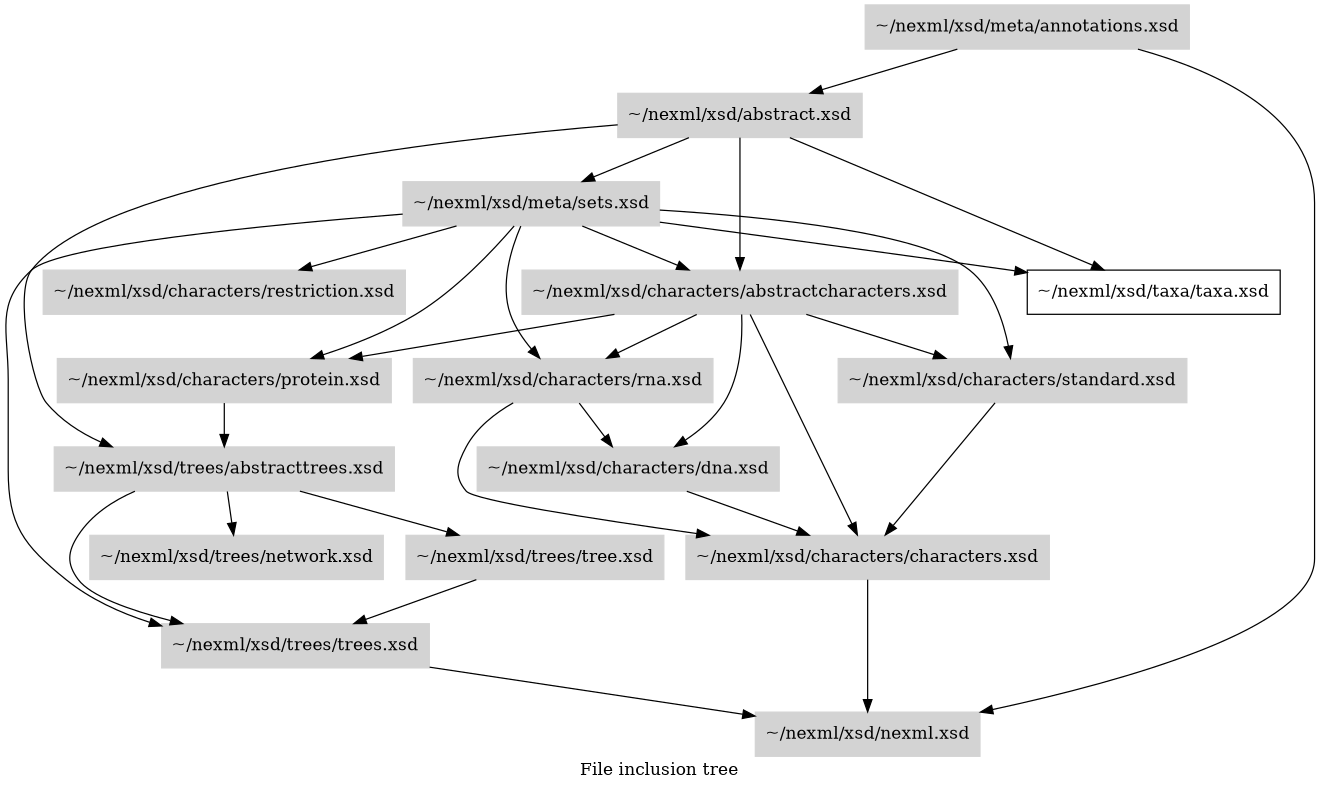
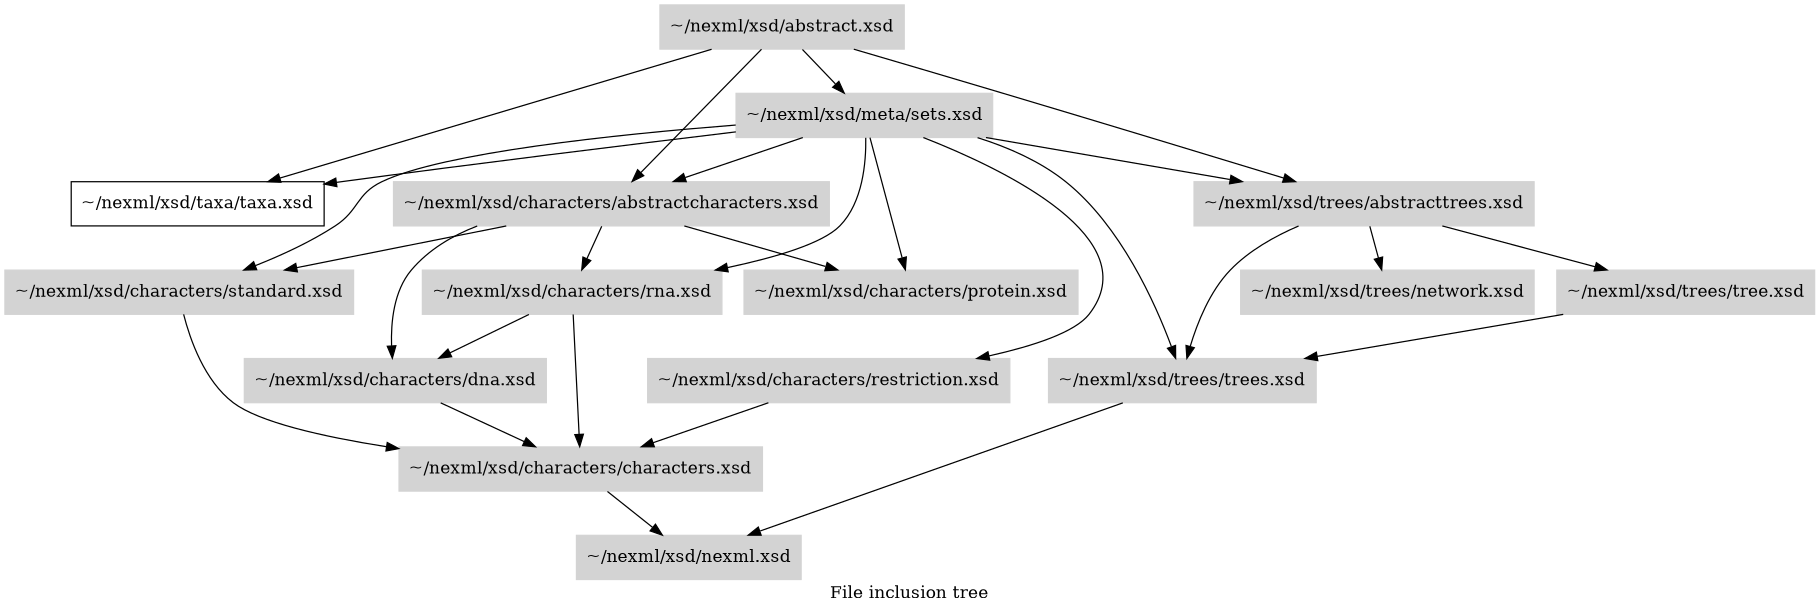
(1027, 27) -> none
(224, 419) -> (1108, 159)
(801, 419) -> (711, 423)
